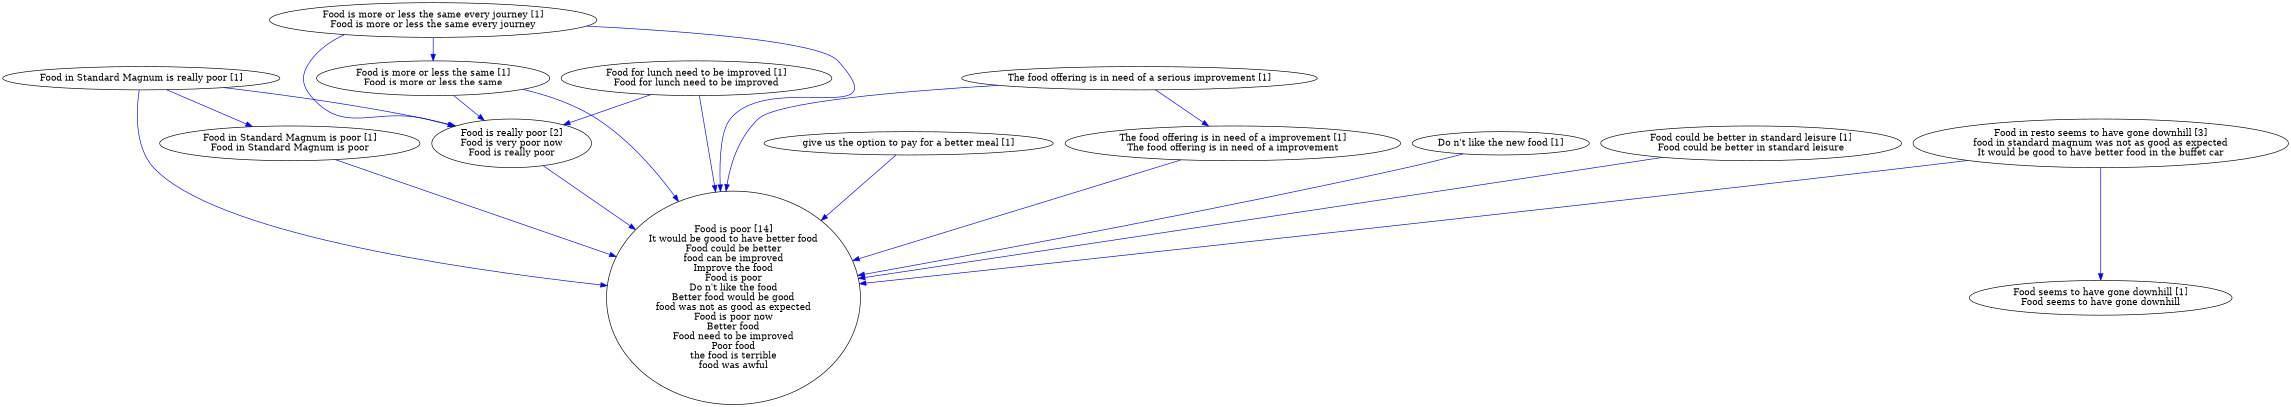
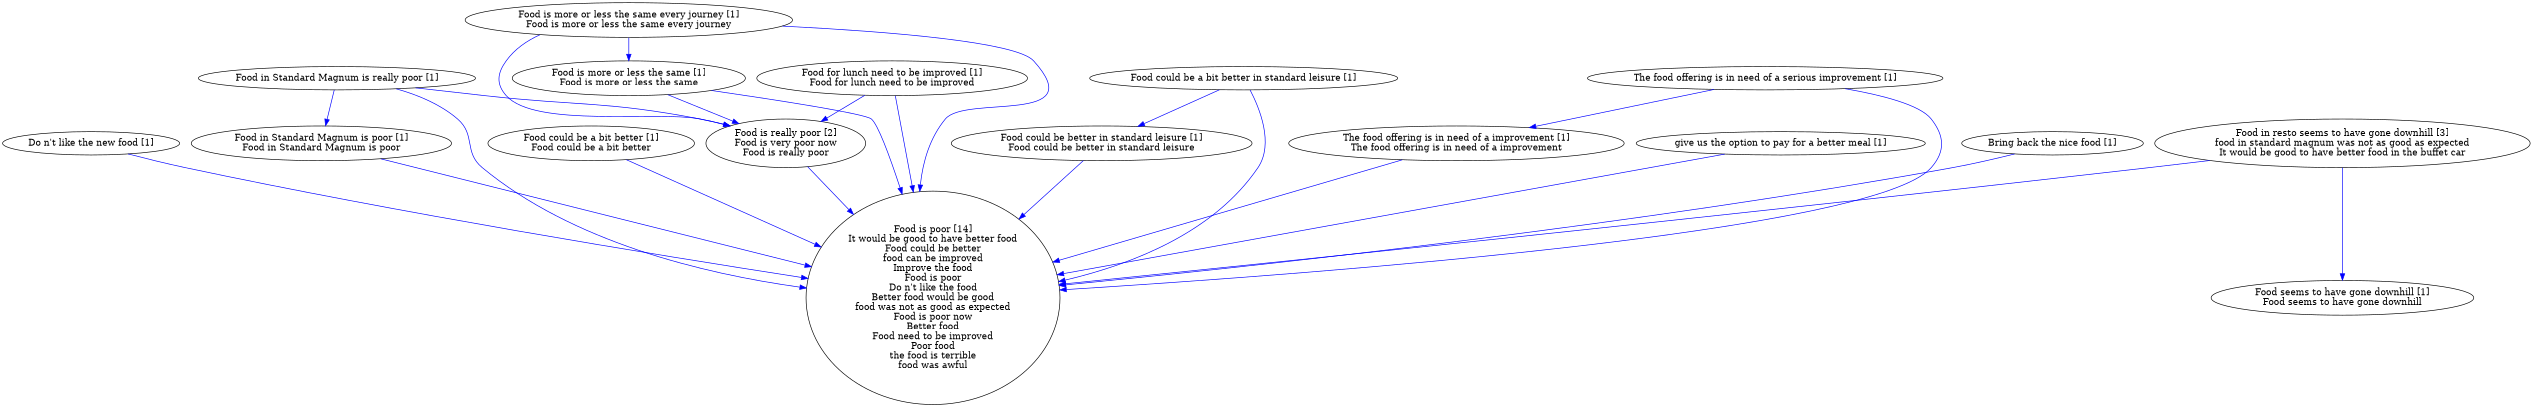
none -> (1244, 78)
none -> (591, 143)
none -> (2053, 143)
